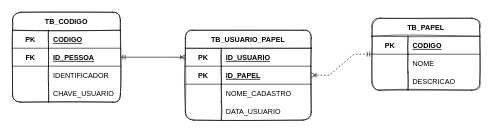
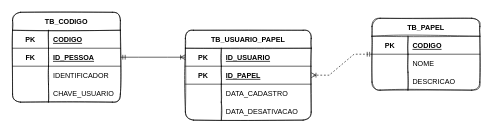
(252, 94) -> (252, 94)
(250, 112) -> (258, 112)
